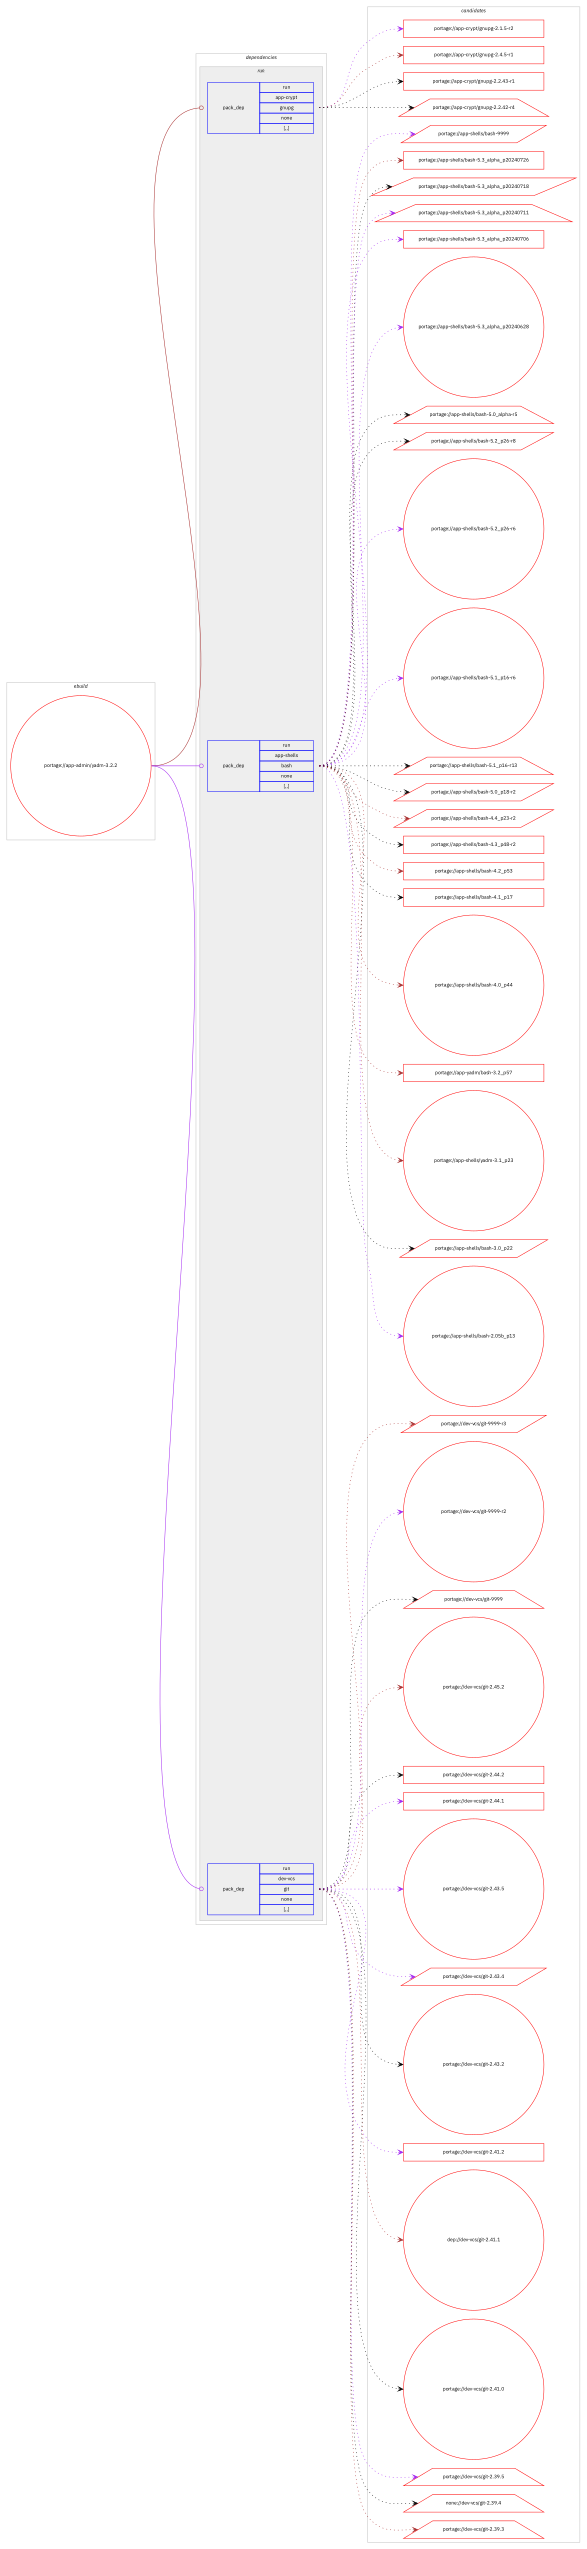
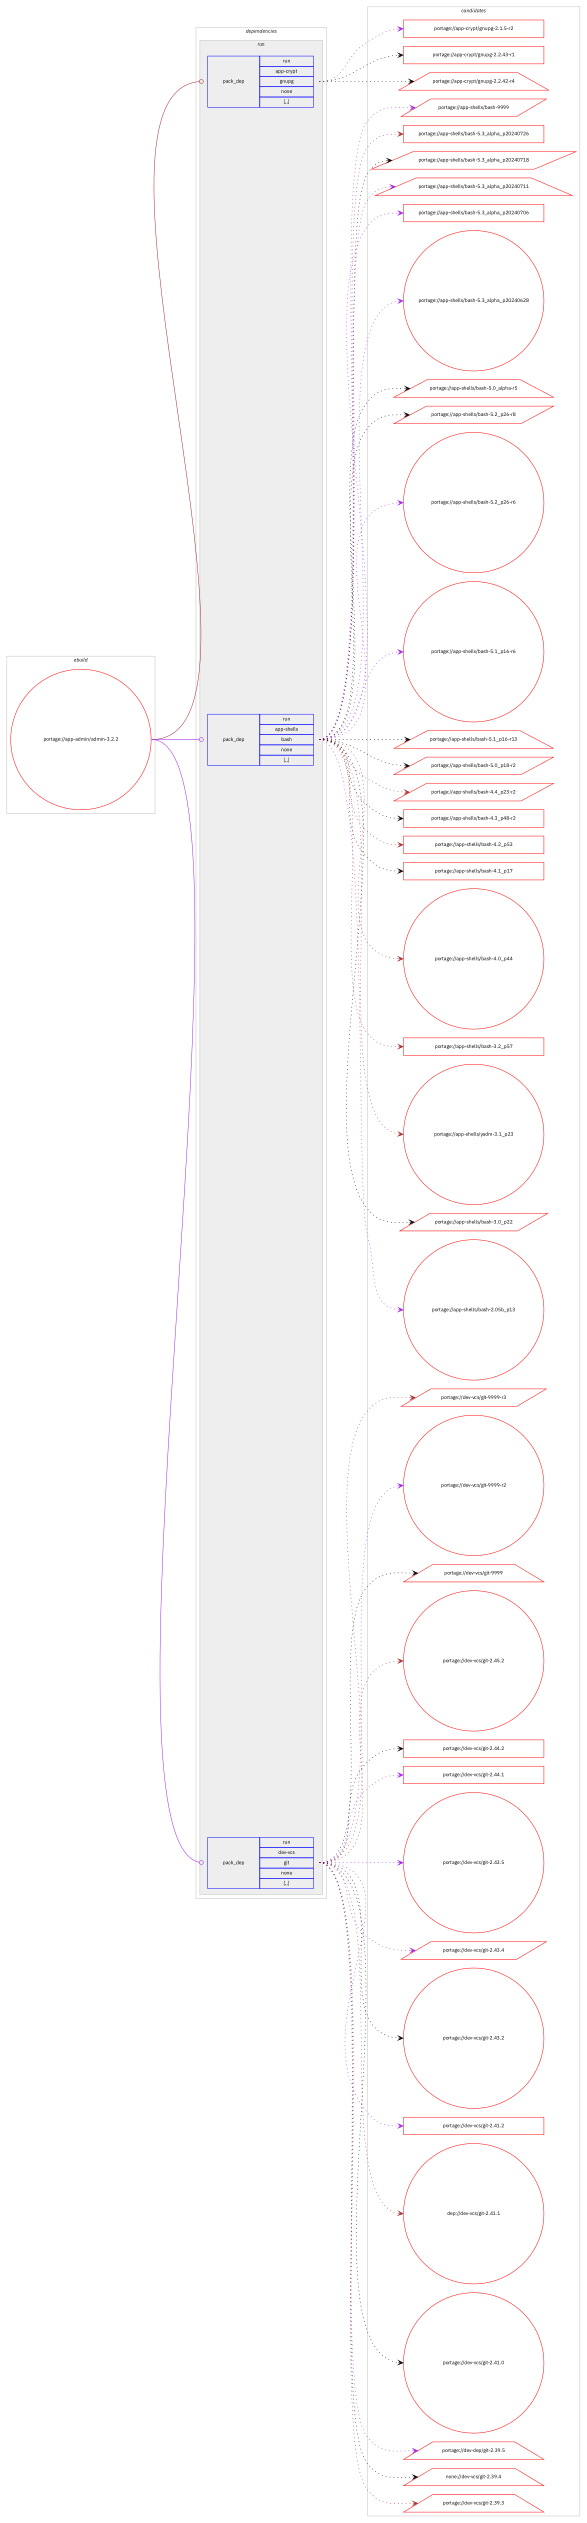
(474, 55) -> none
(81, 766) -> (81, 740)
(474, 1073) -> (474, 1047)
(474, 2477) -> (474, 2451)
